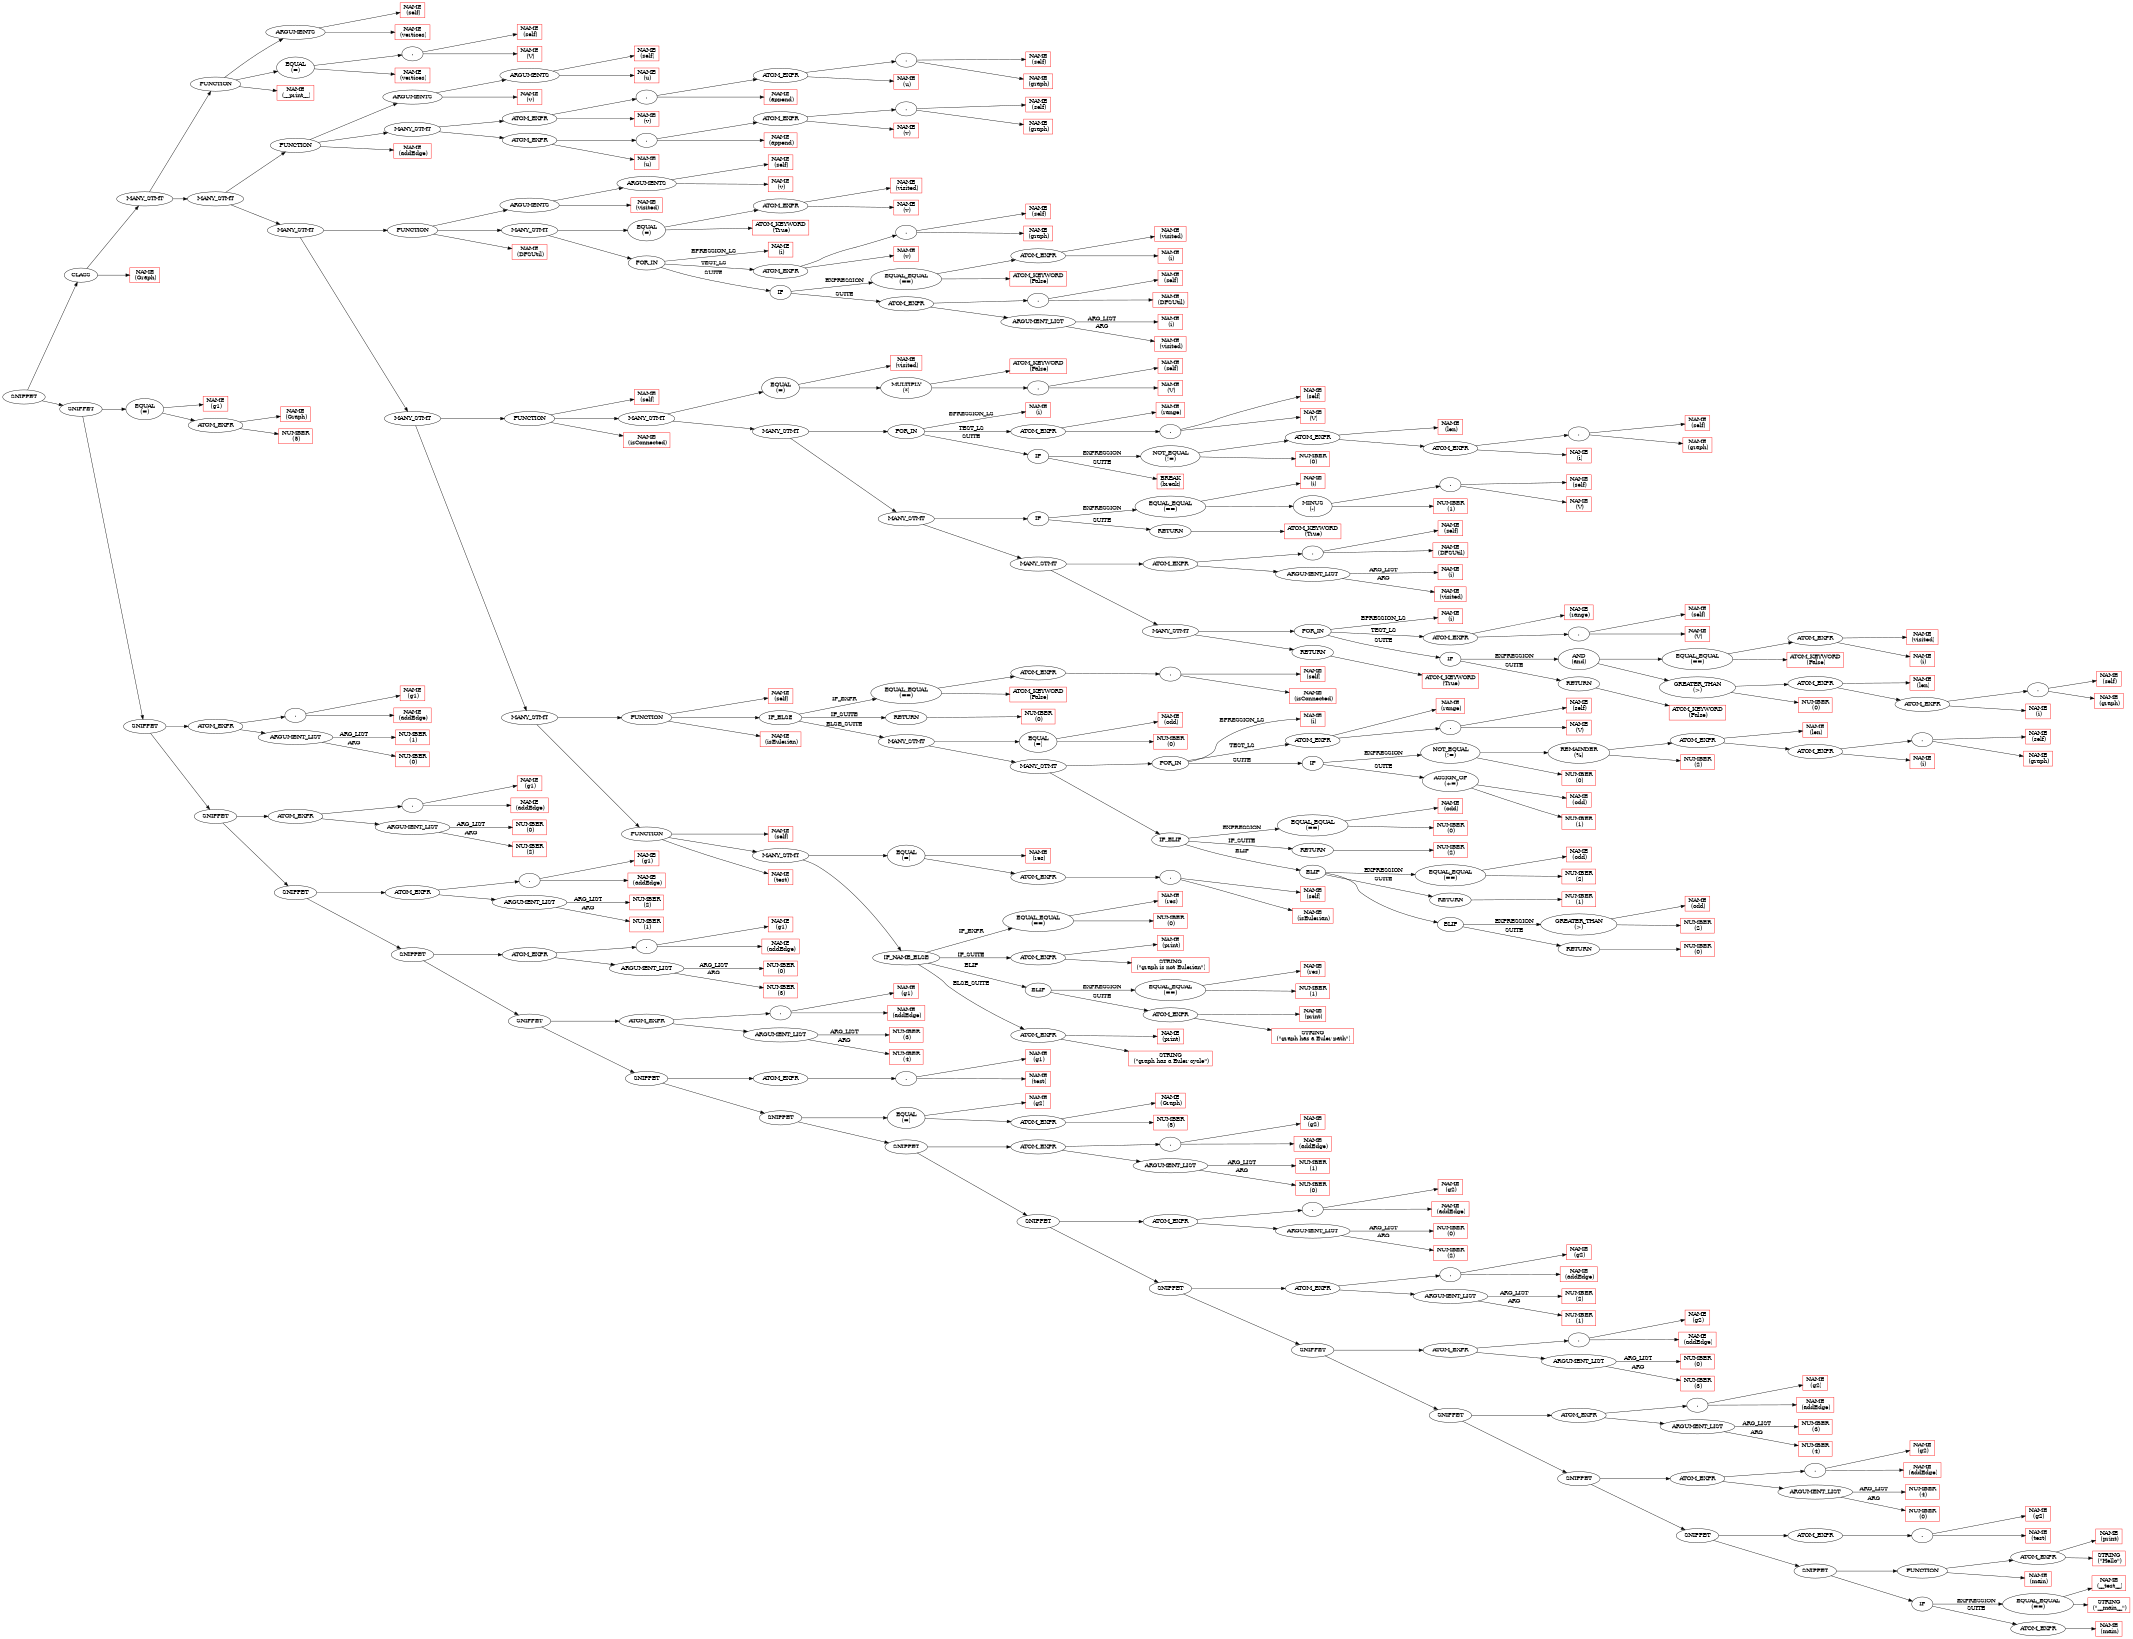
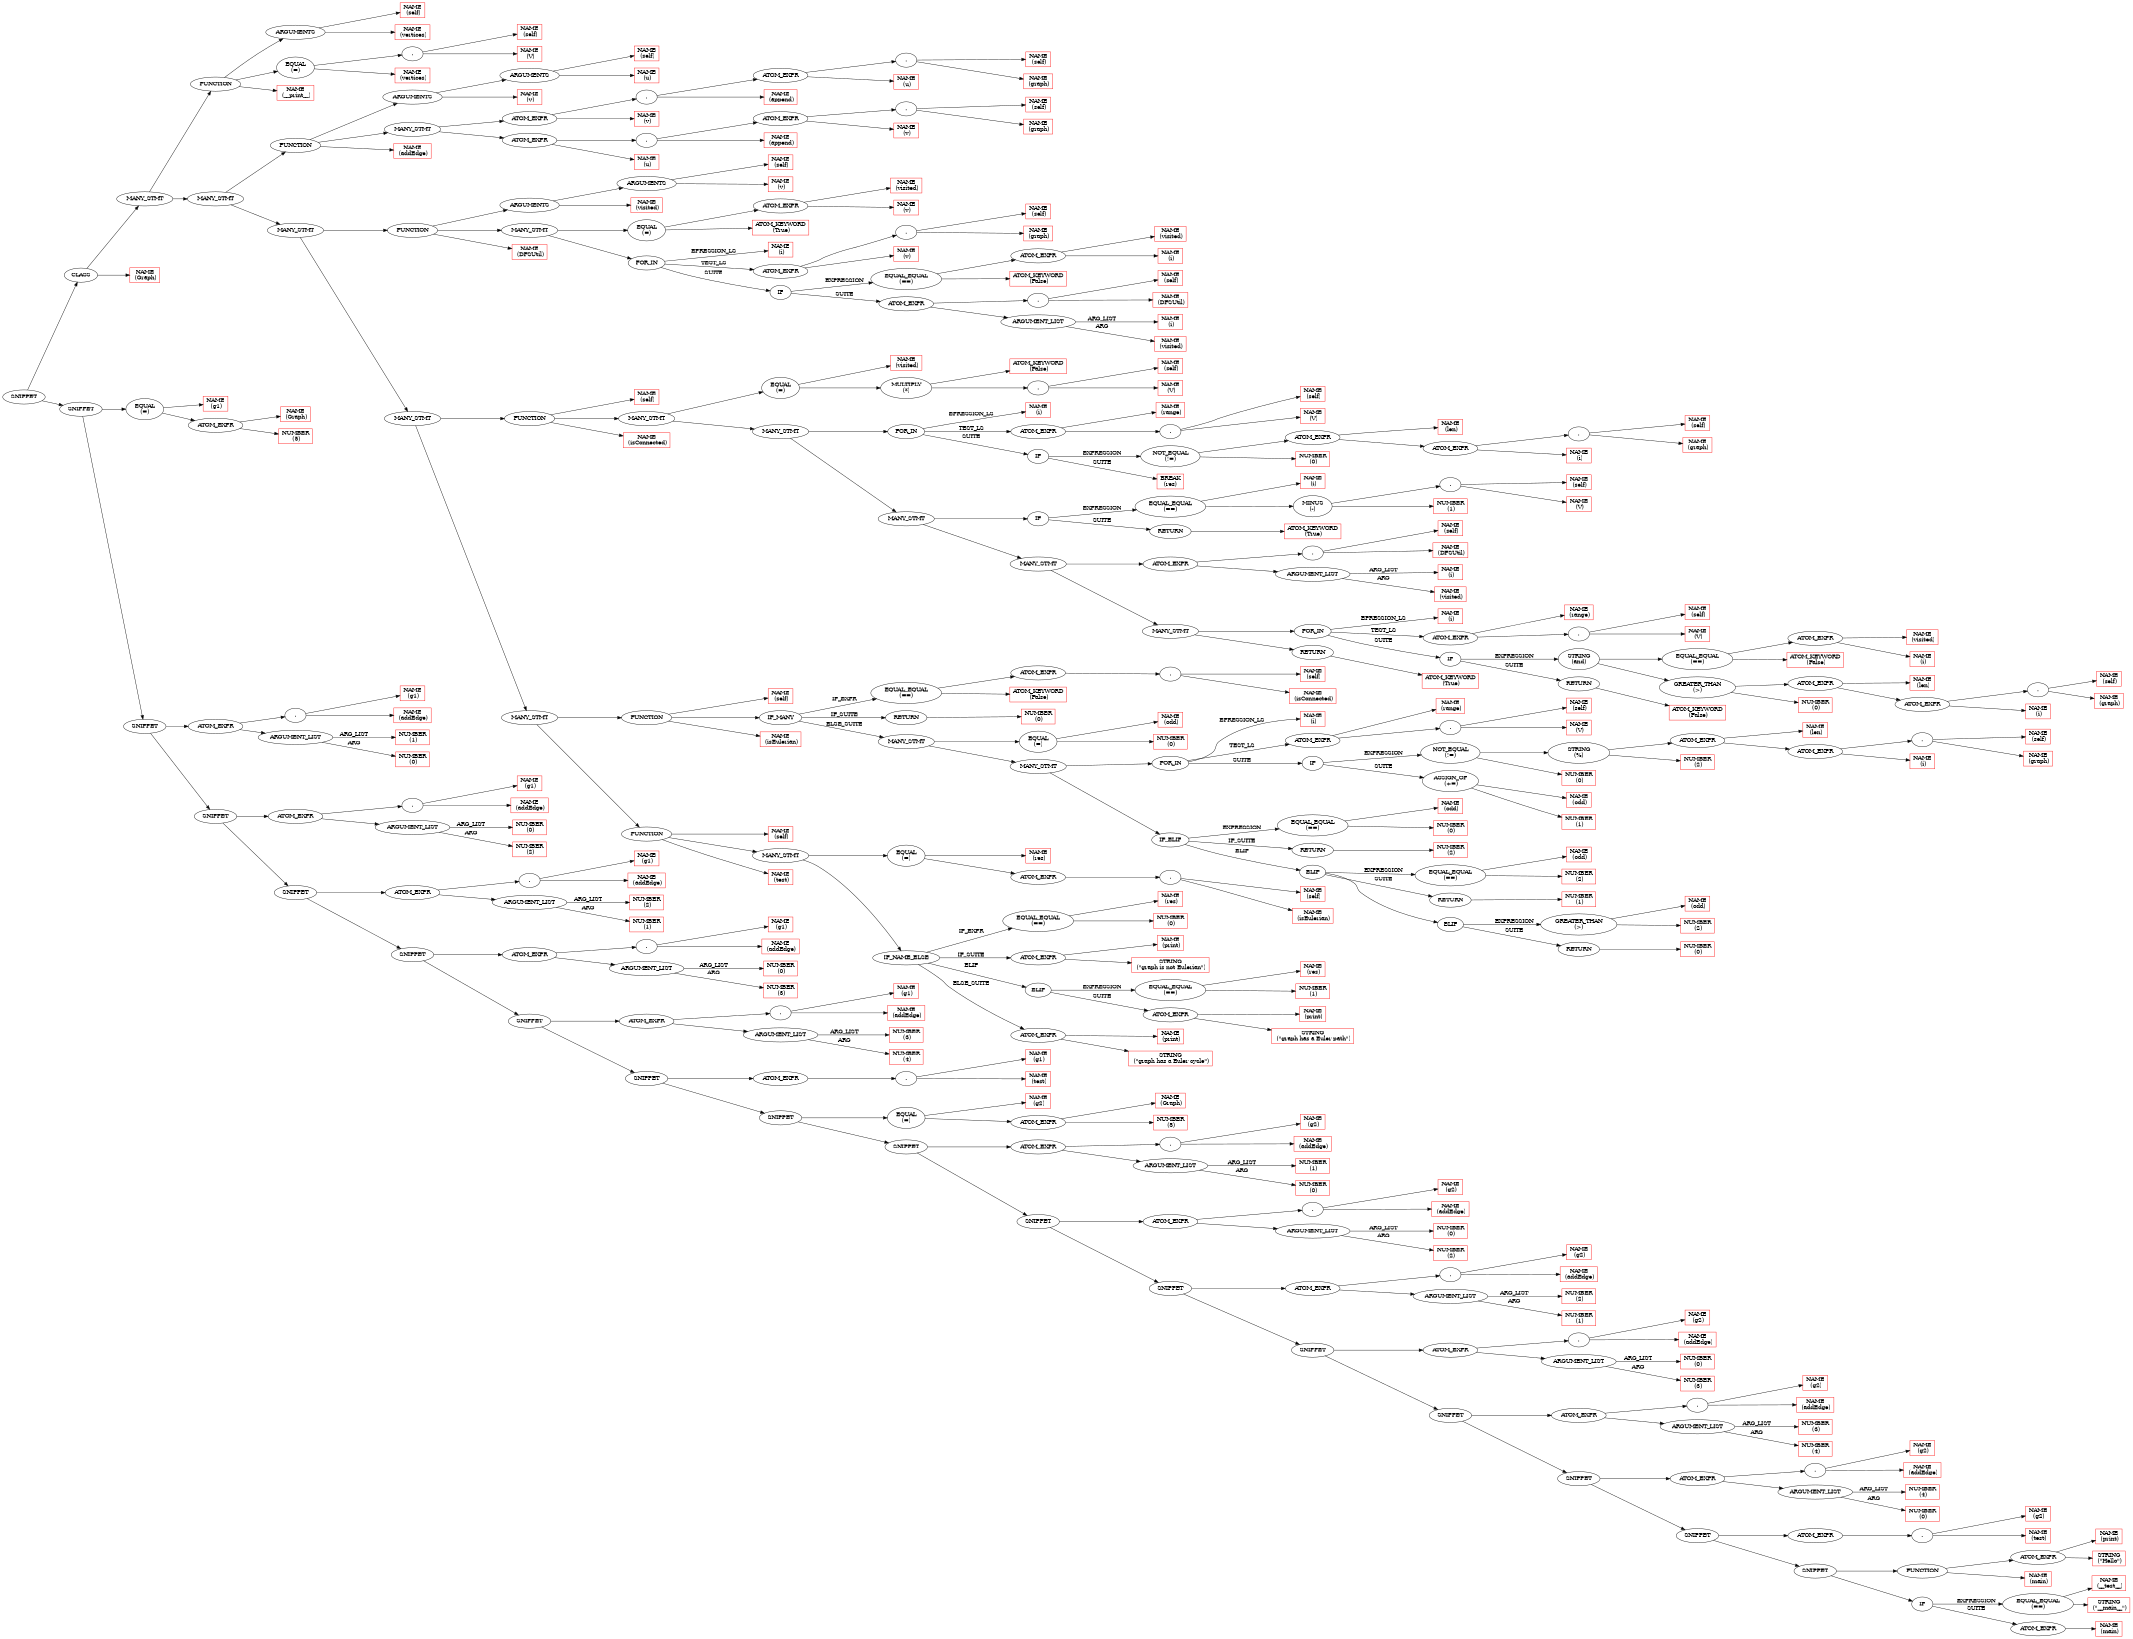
(1170, 481) -> (1170, 481)
(1579, 659) -> (1579, 659)
(781, 718) -> (781, 718)
(1579, 753) -> (1579, 753)
